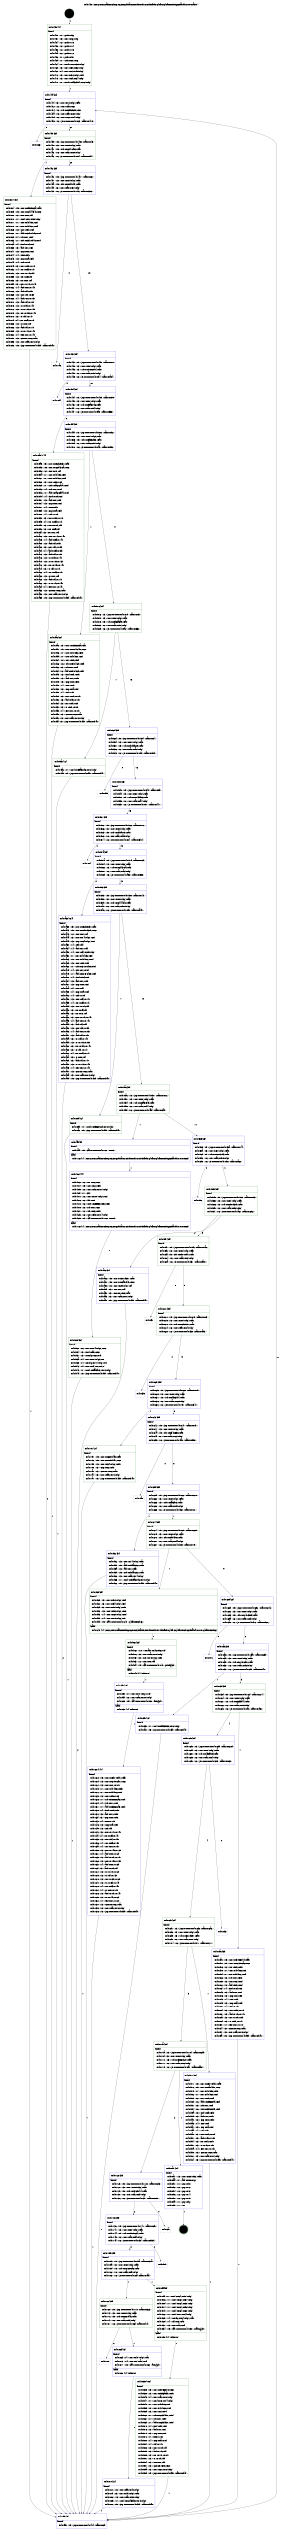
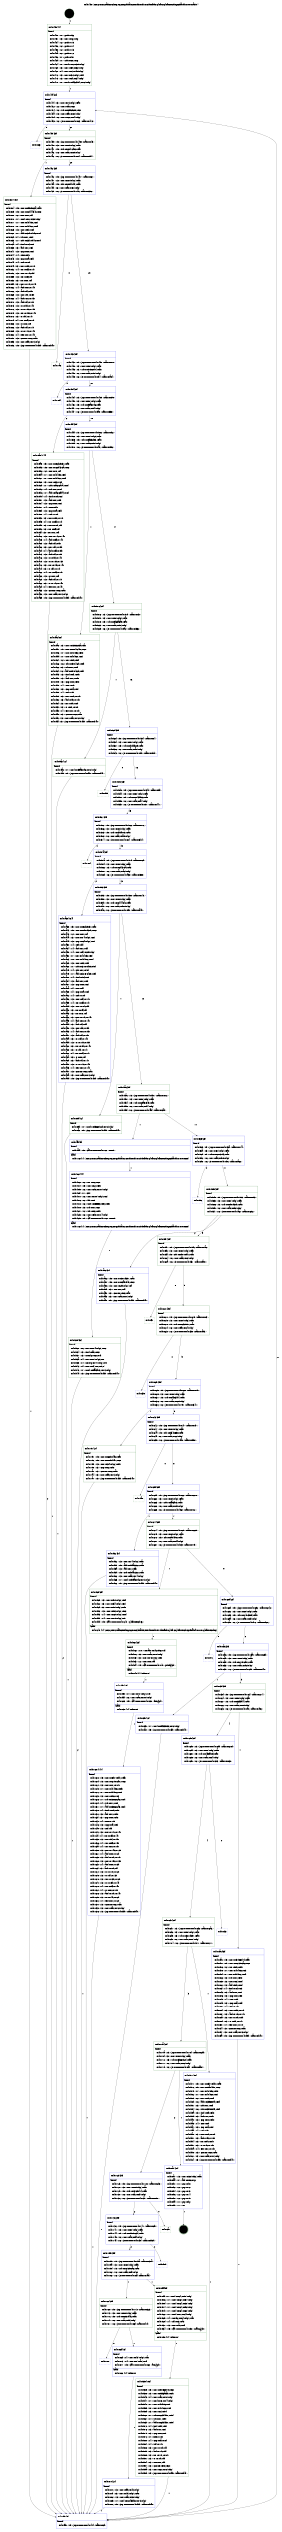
none -> (90, 418)
